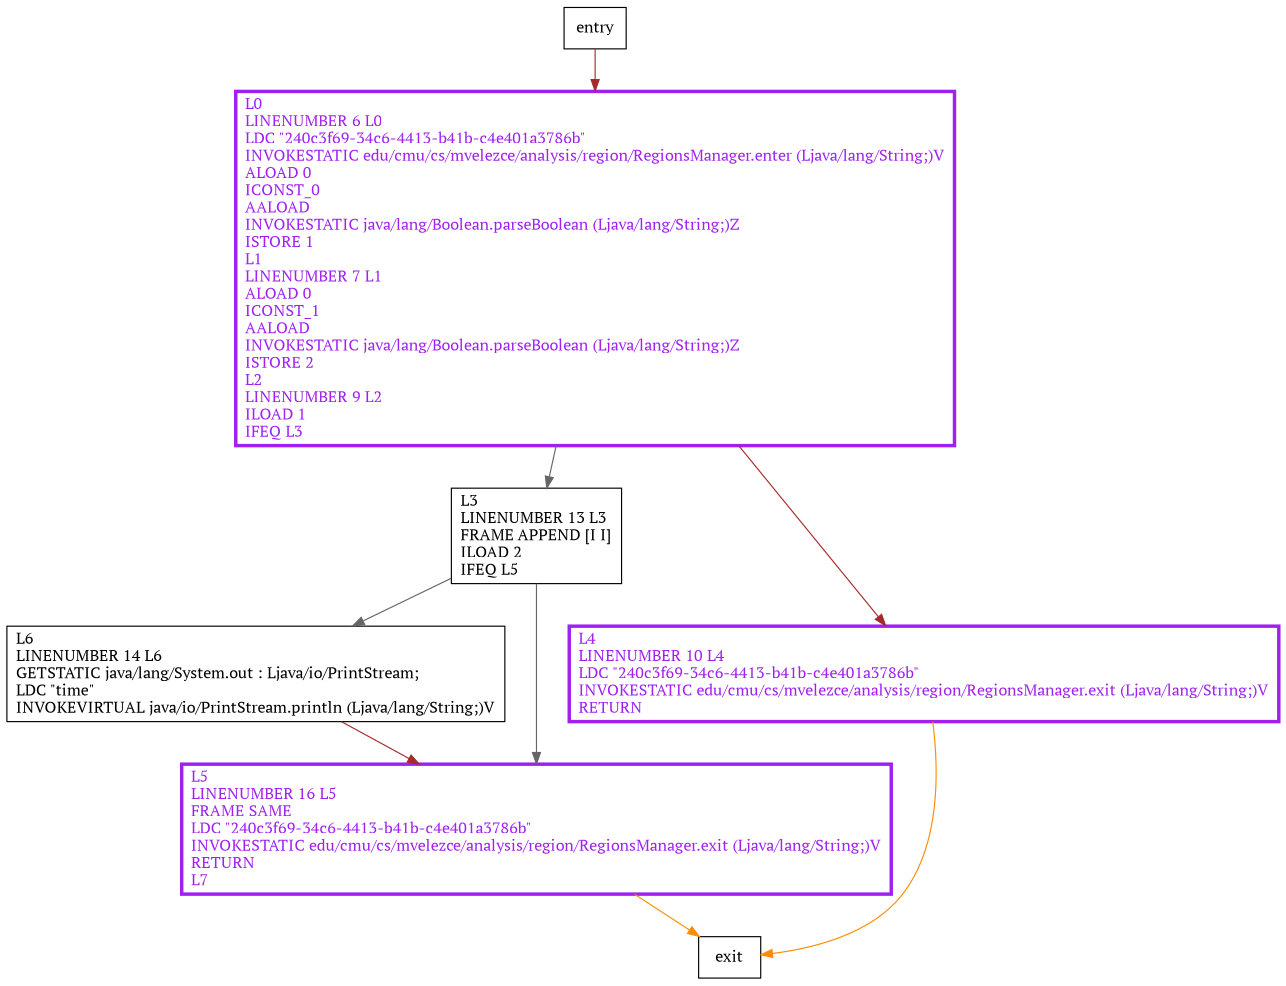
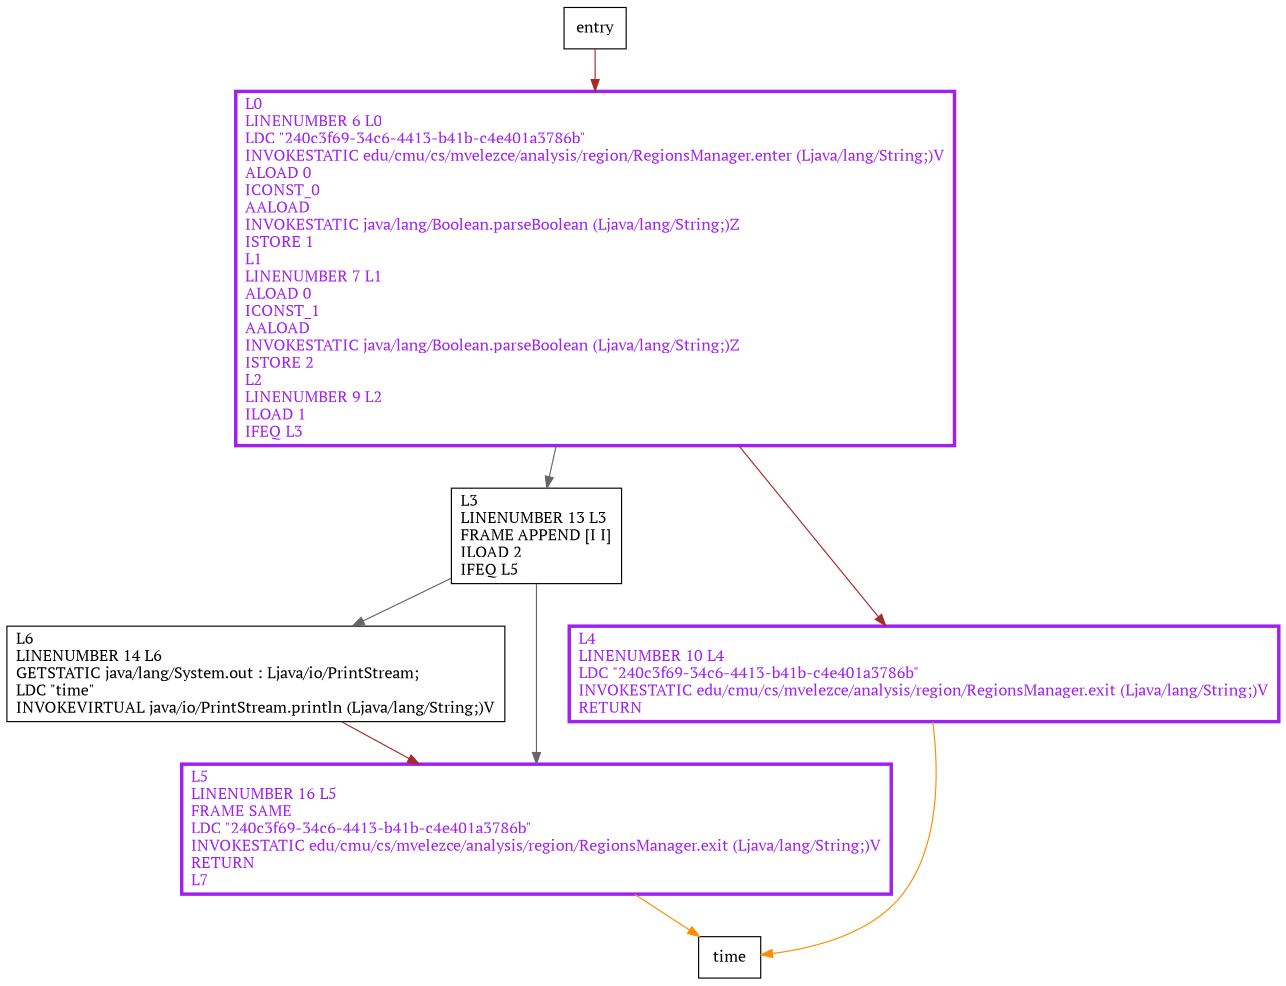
(730, 957) -> (730, 957)
